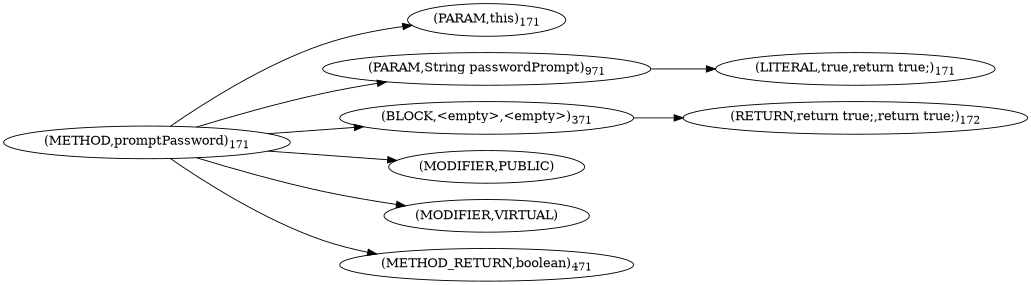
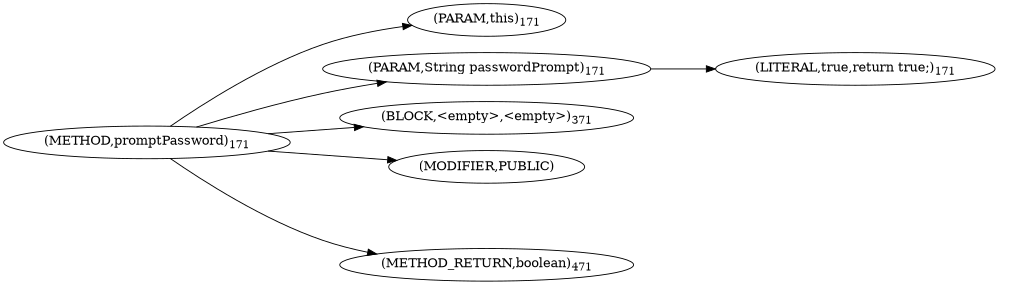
(595, 68) -> (595, 68)
(855, 118) -> none
(487, 216) -> none
